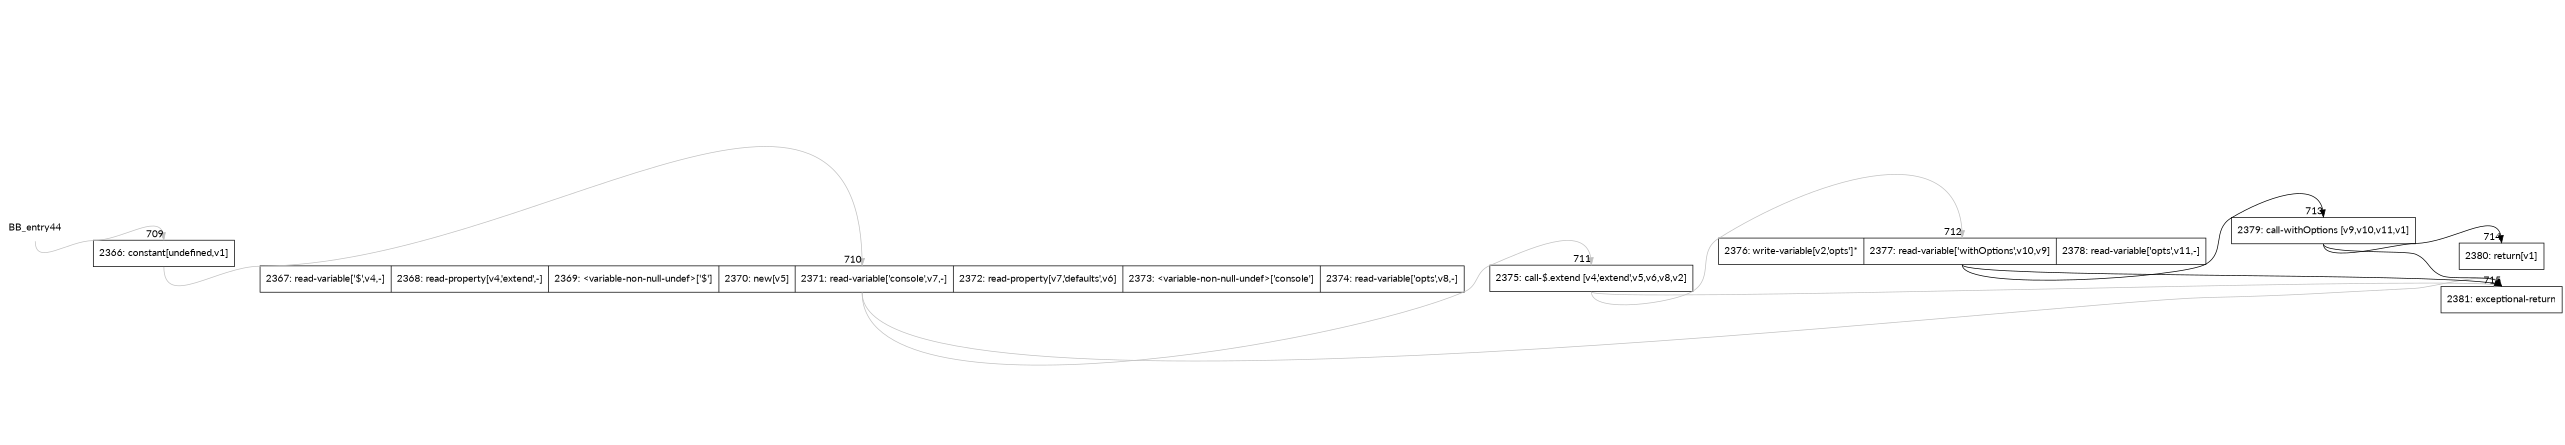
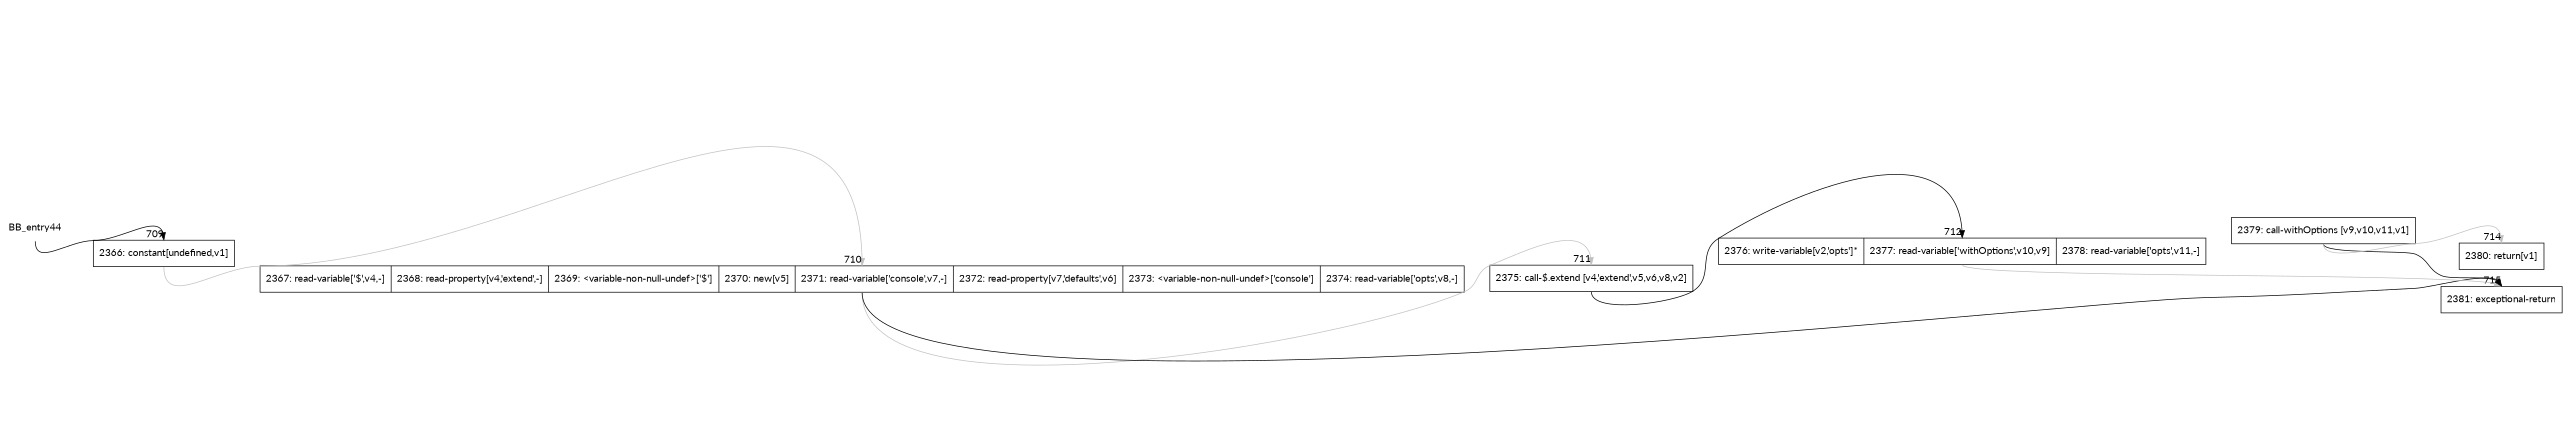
(1770, 211) -> (1770, 211)
(97, 240) -> (97, 240)
(2413, 244) -> (2413, 244)
(2182, 270) -> none
(2228, 275) -> (2228, 275)
(2043, 289) -> none
(1672, 340) -> (1672, 340)
